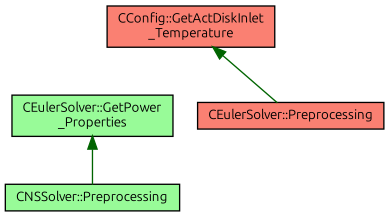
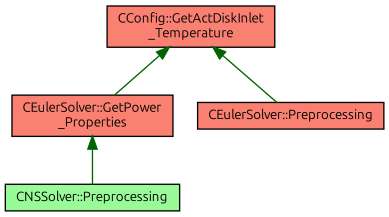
none -> (137, 76)
(92, 116) -> (92, 116)
